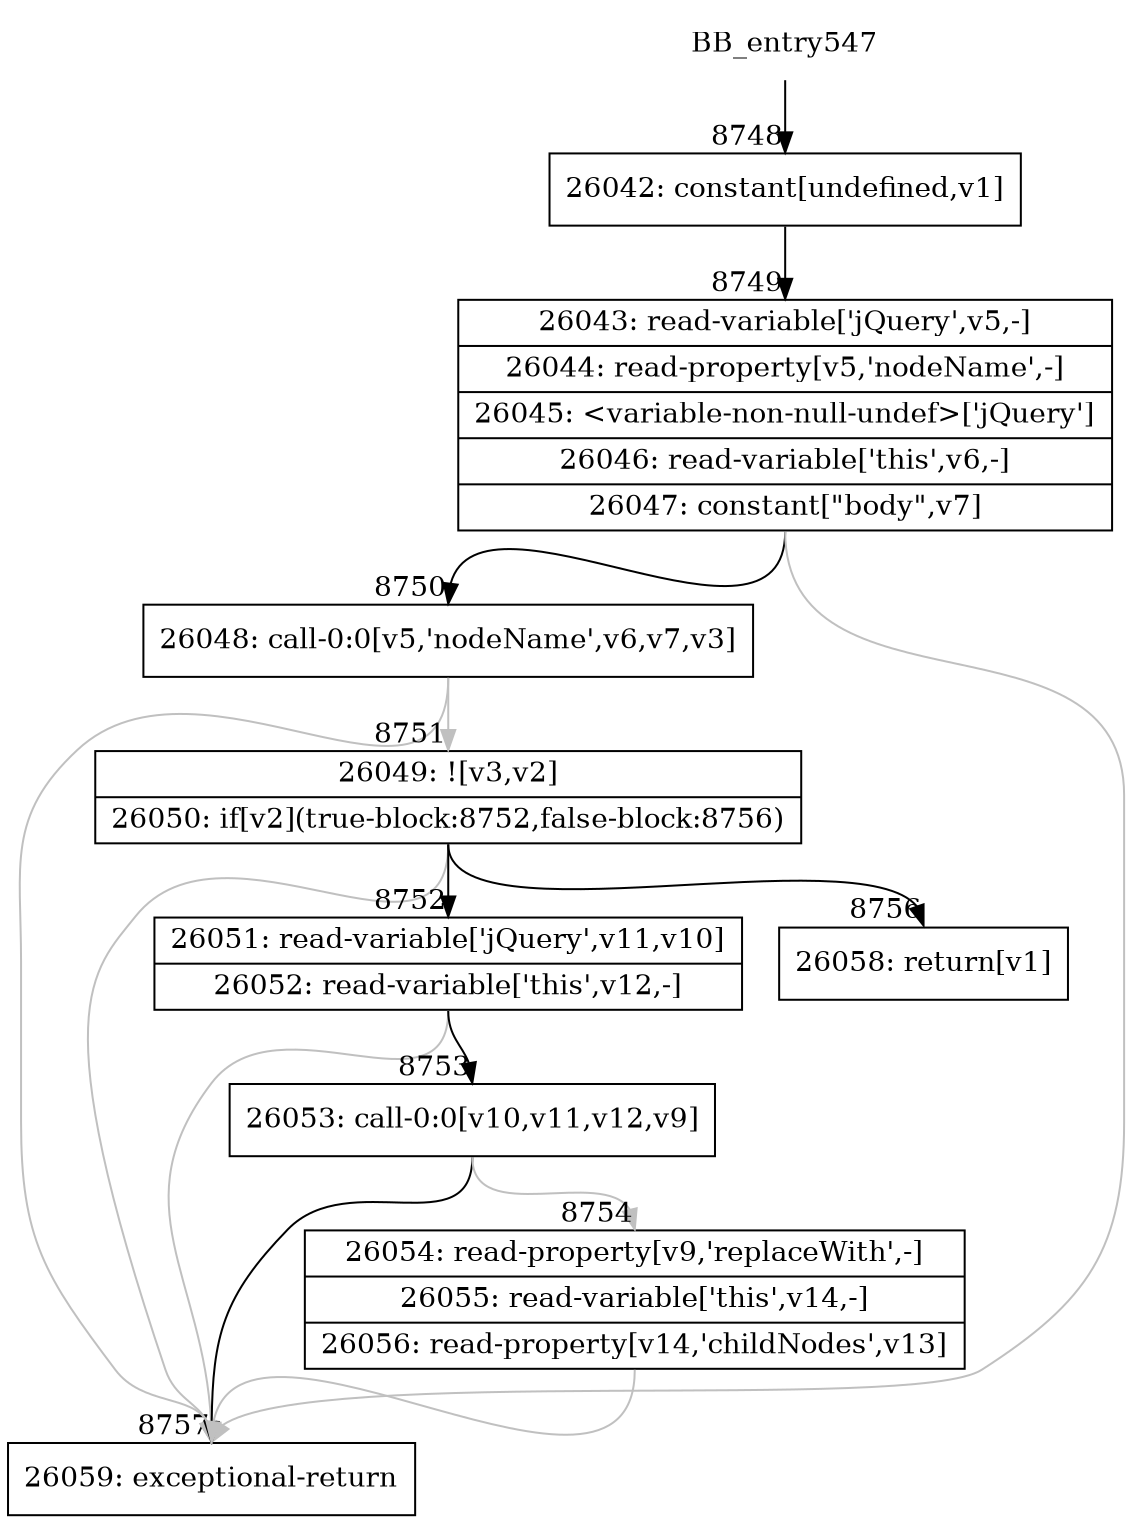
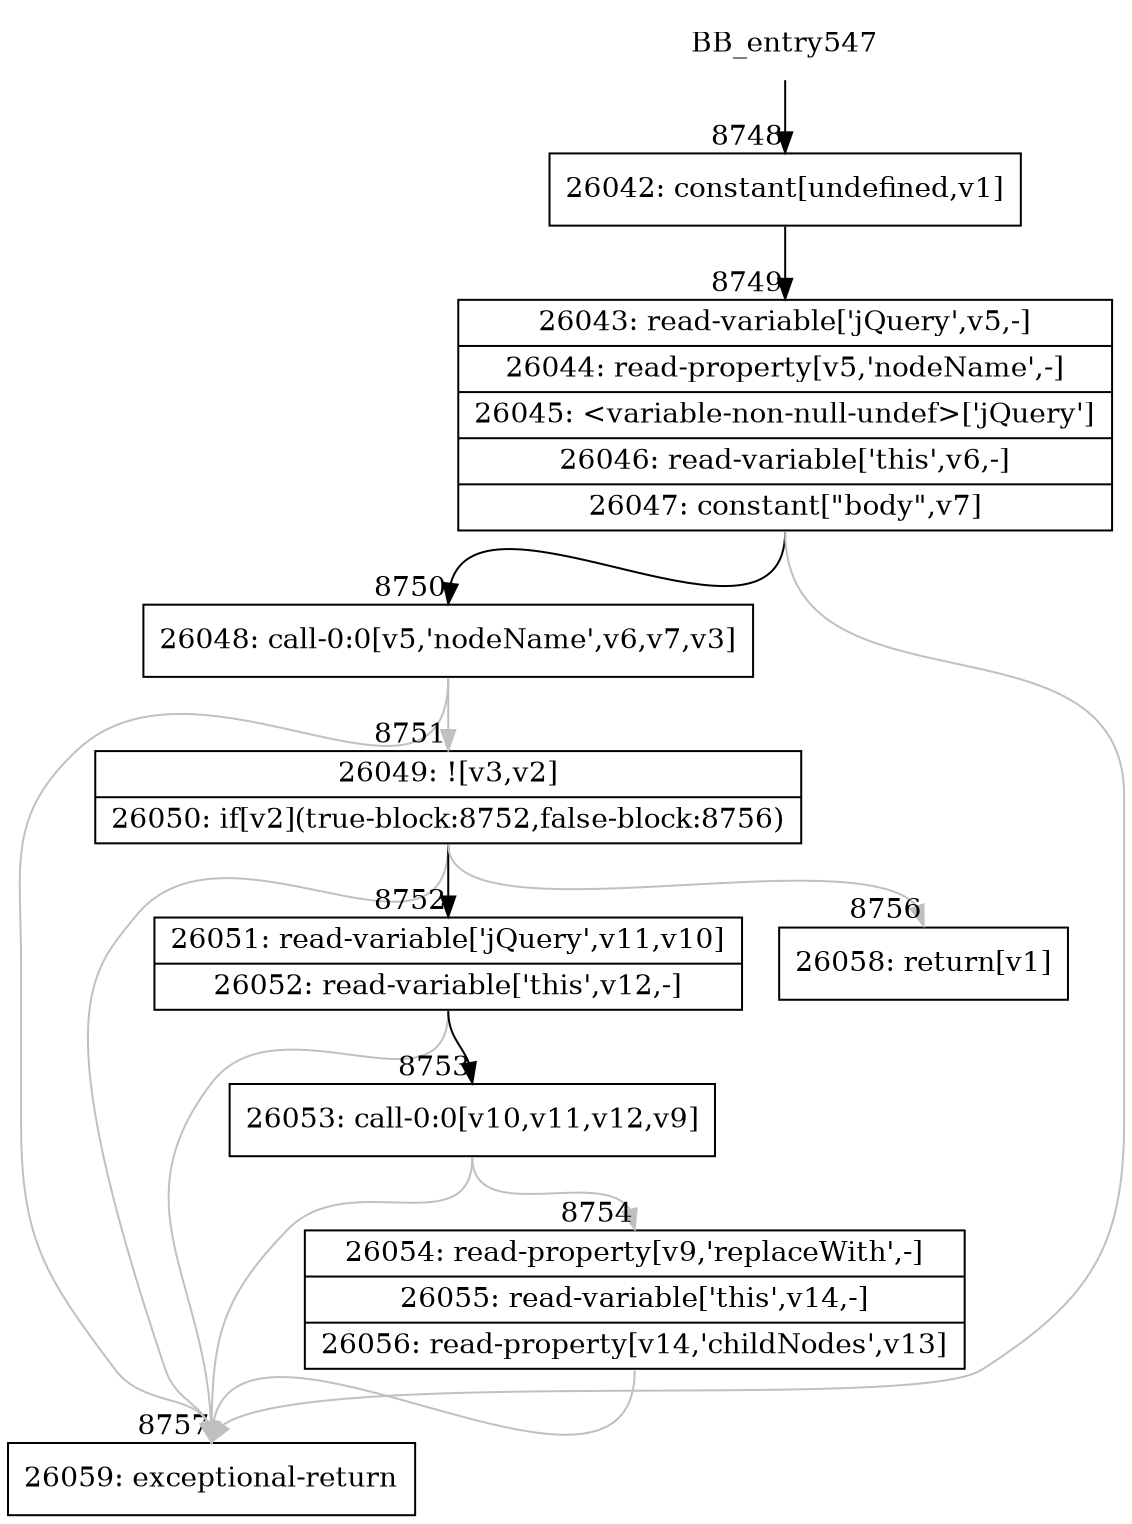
(676, 886) -> (676, 886)
(290, 1228) -> (290, 1228)
